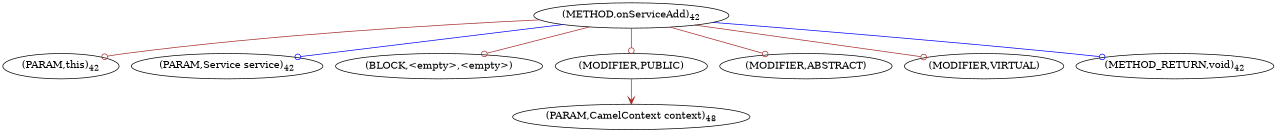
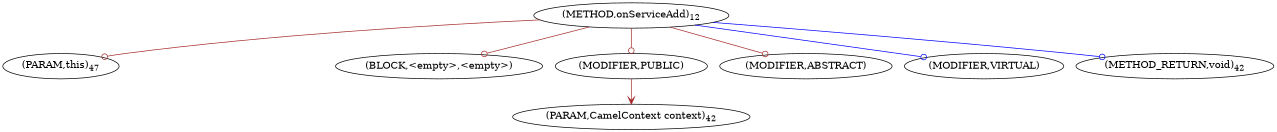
(695, 14) -> (695, 14)
(808, 41) -> (808, 41)
(94, 65) -> (94, 65)
(227, 66) -> none
(711, 116) -> (711, 116)
